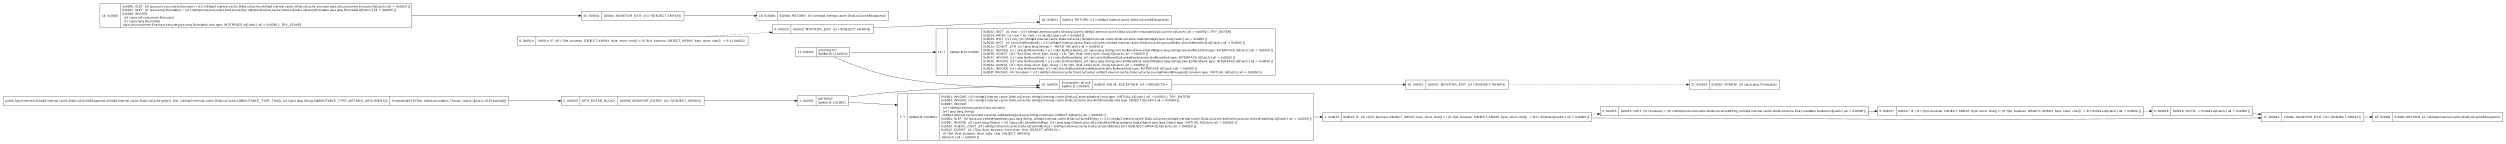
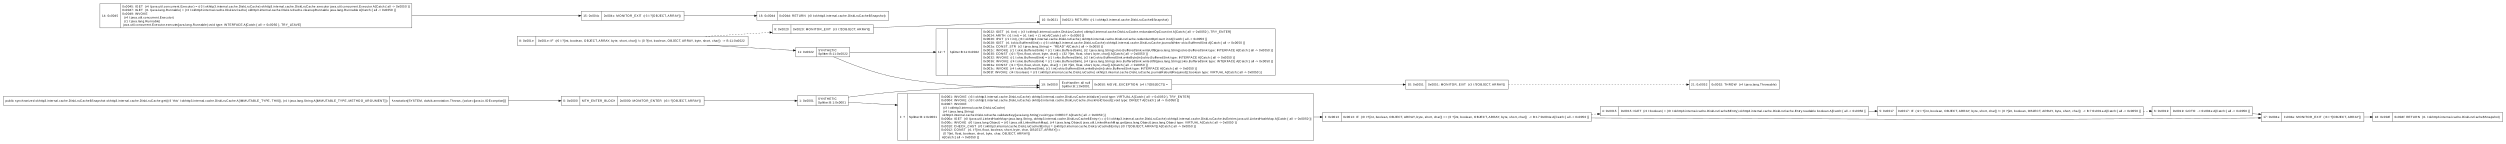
none -> (750, 48)
(826, 99) -> (827, 99)
